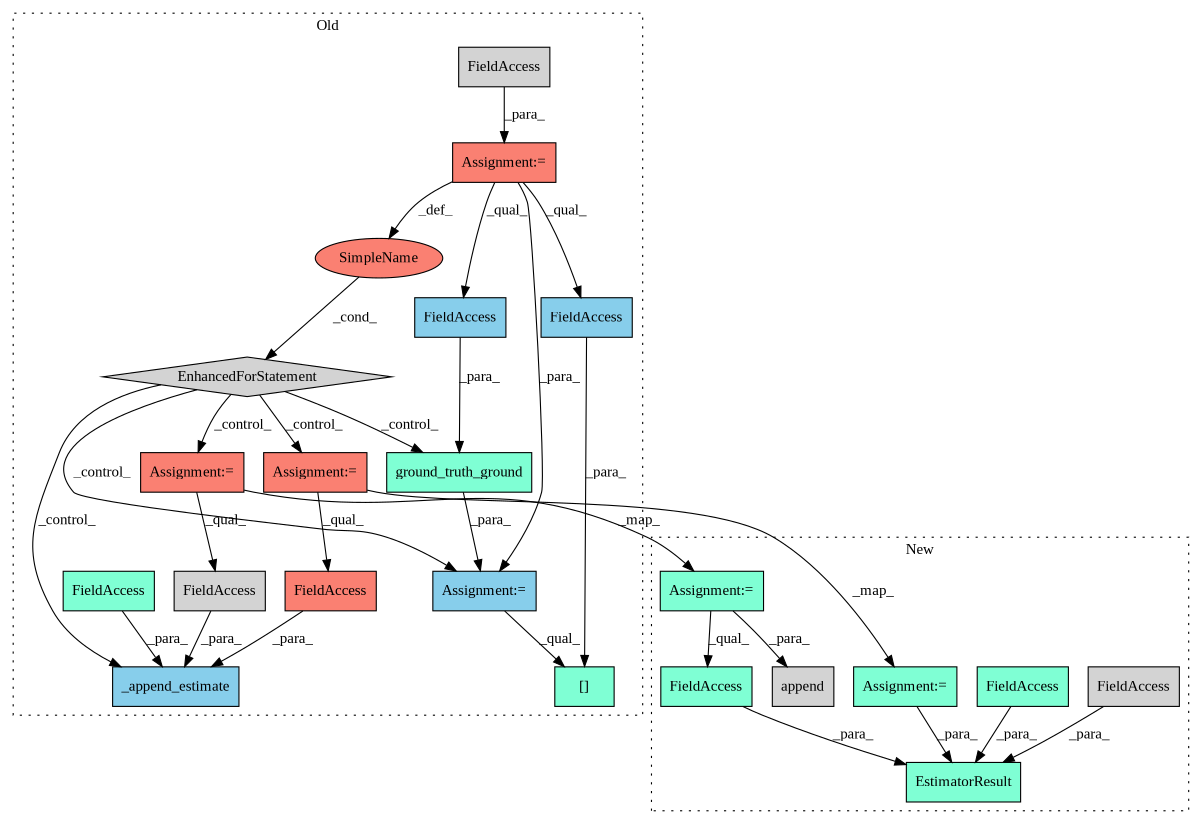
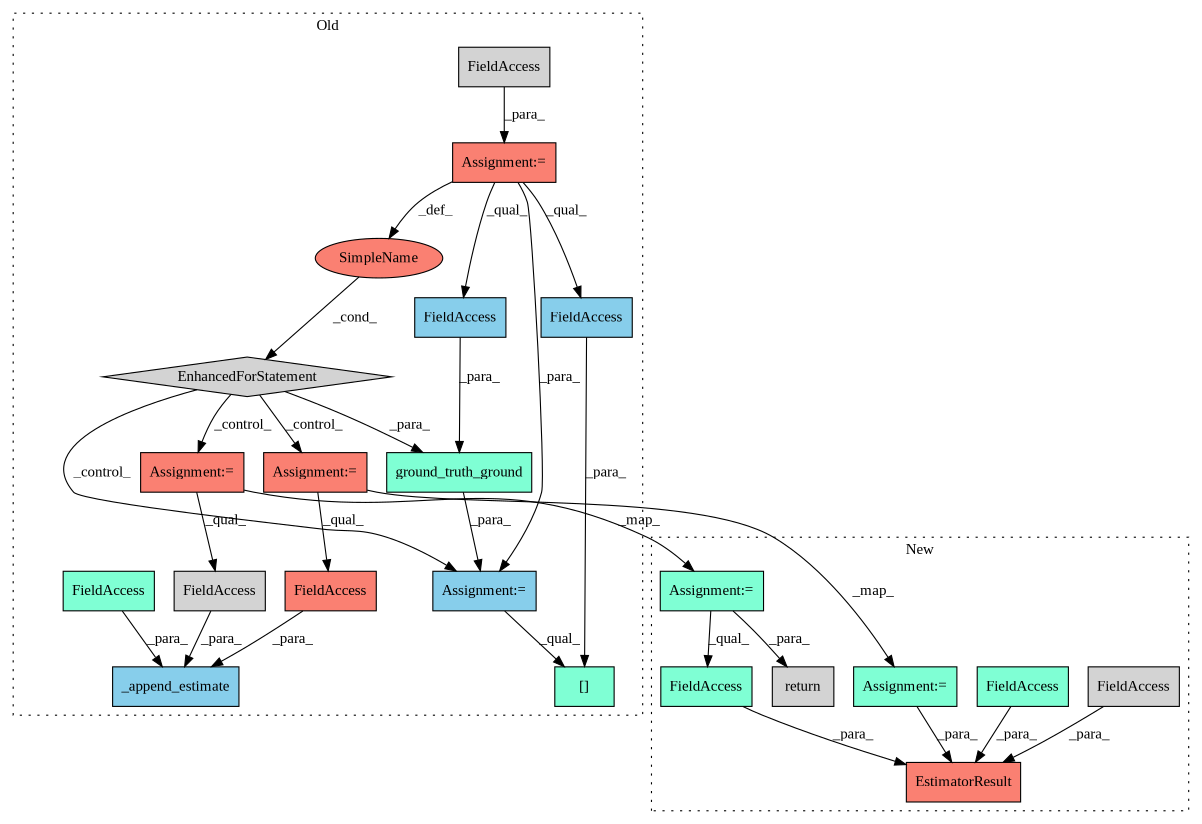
(410, 425) -> (410, 425)
(39, 508) -> none
(803, 687) -> (803, 687)
(963, 782) -> (963, 782)
